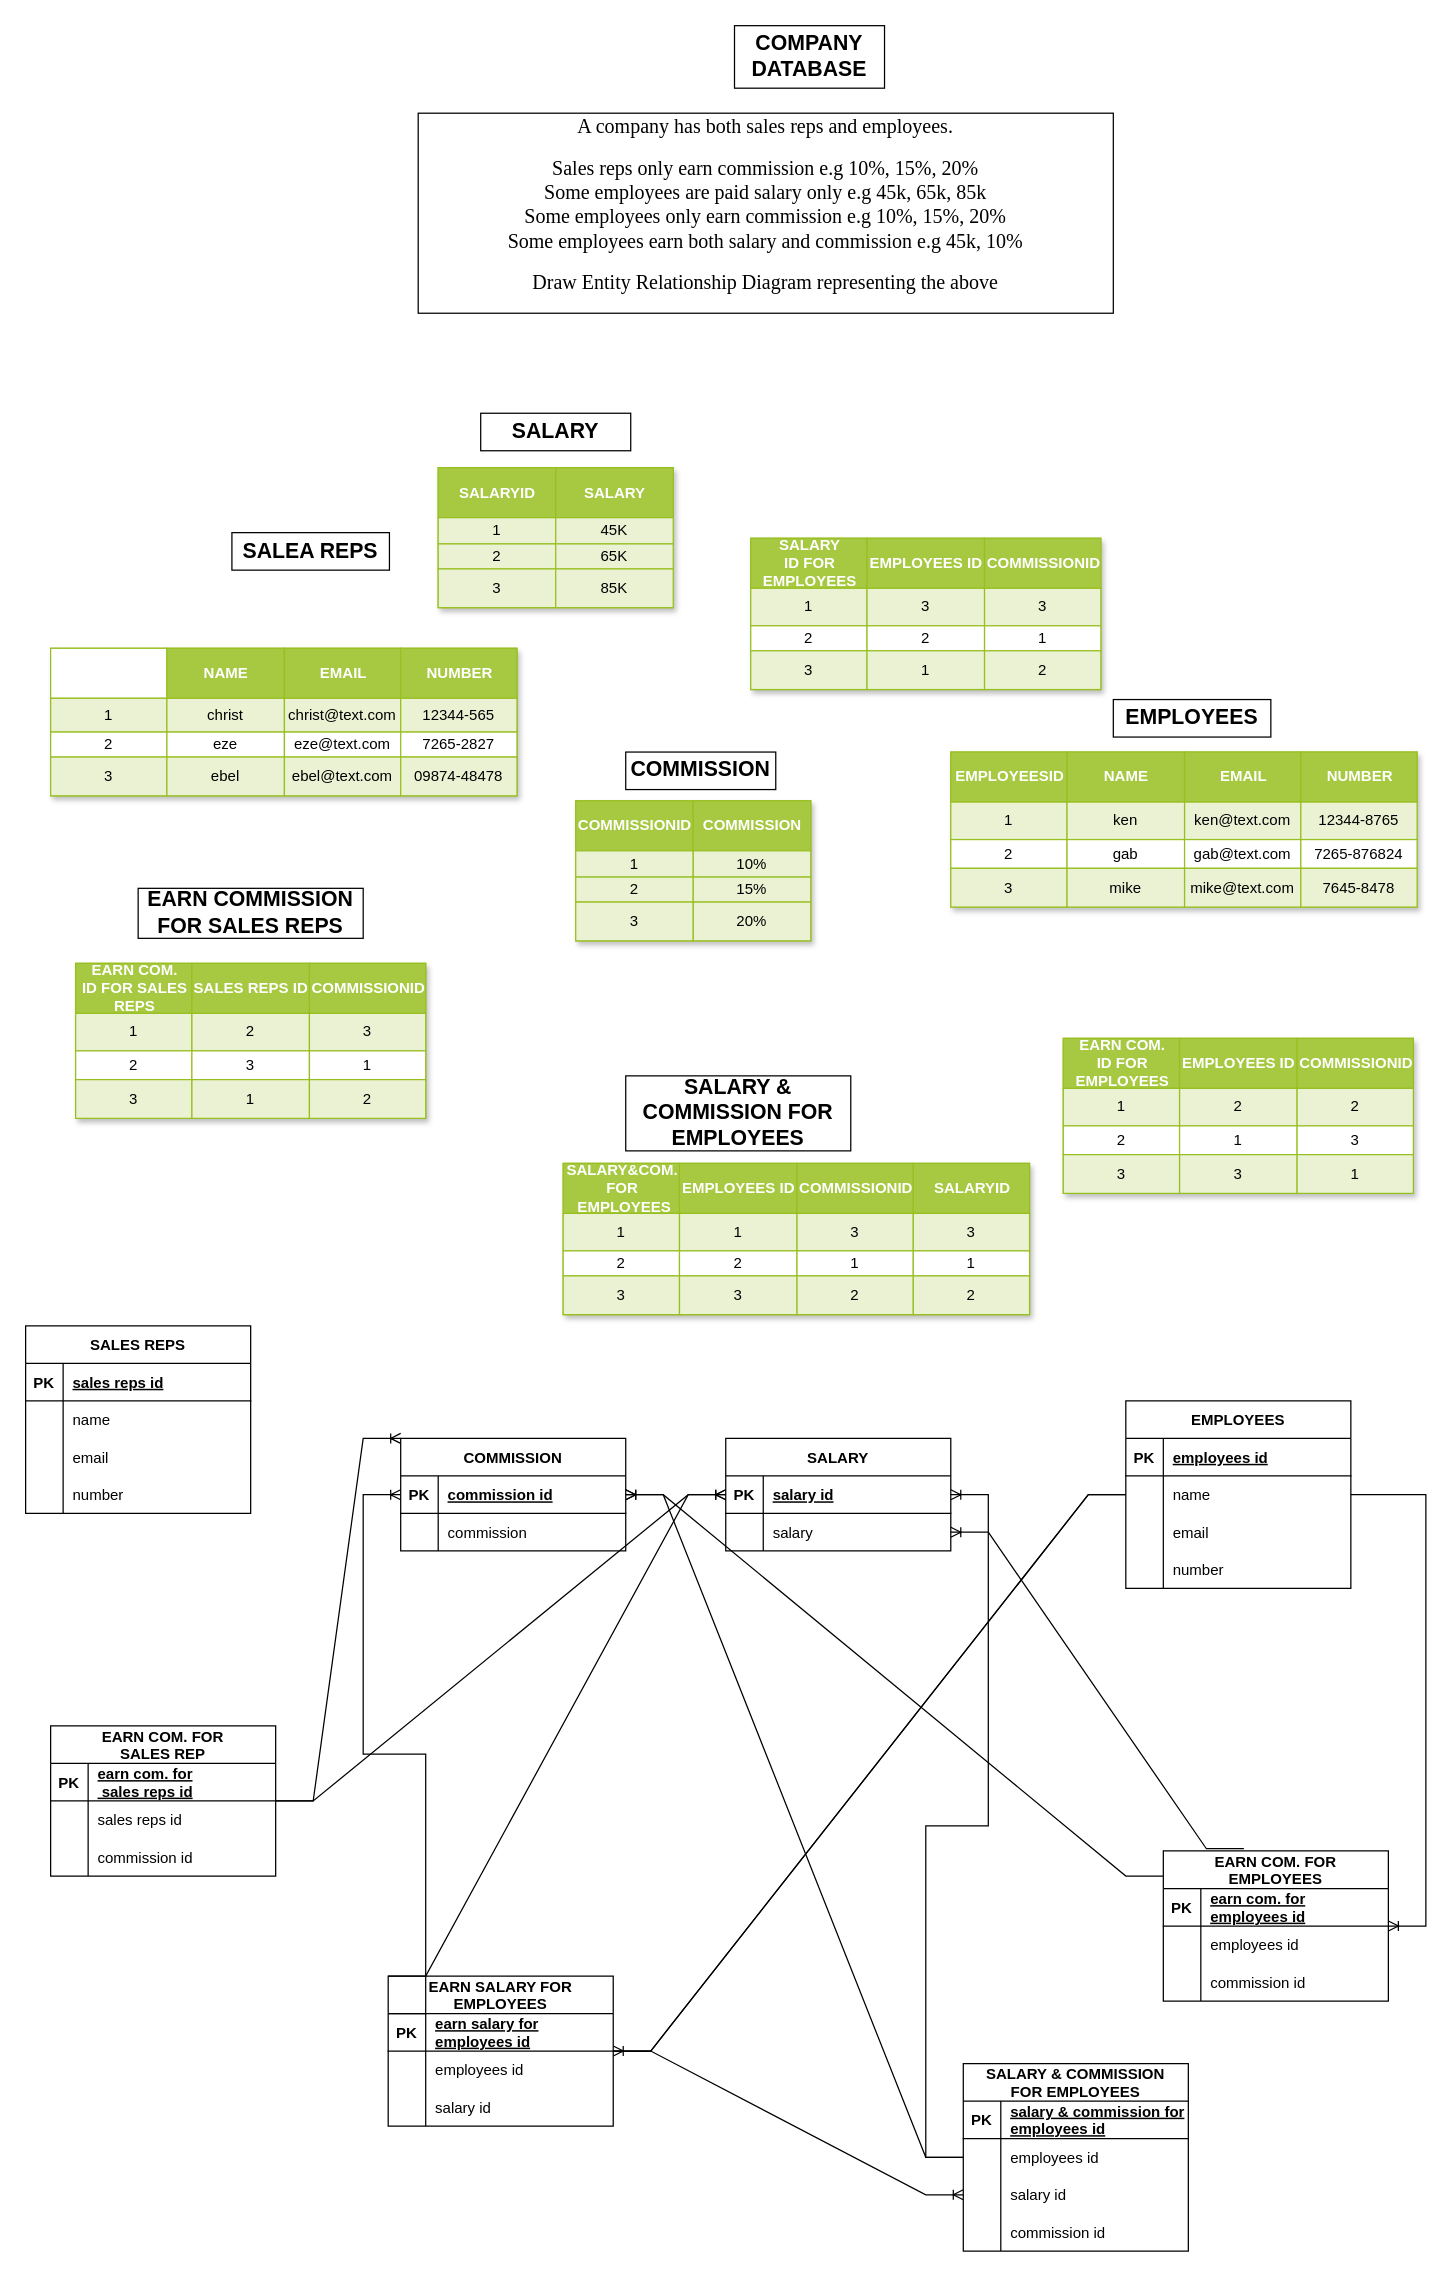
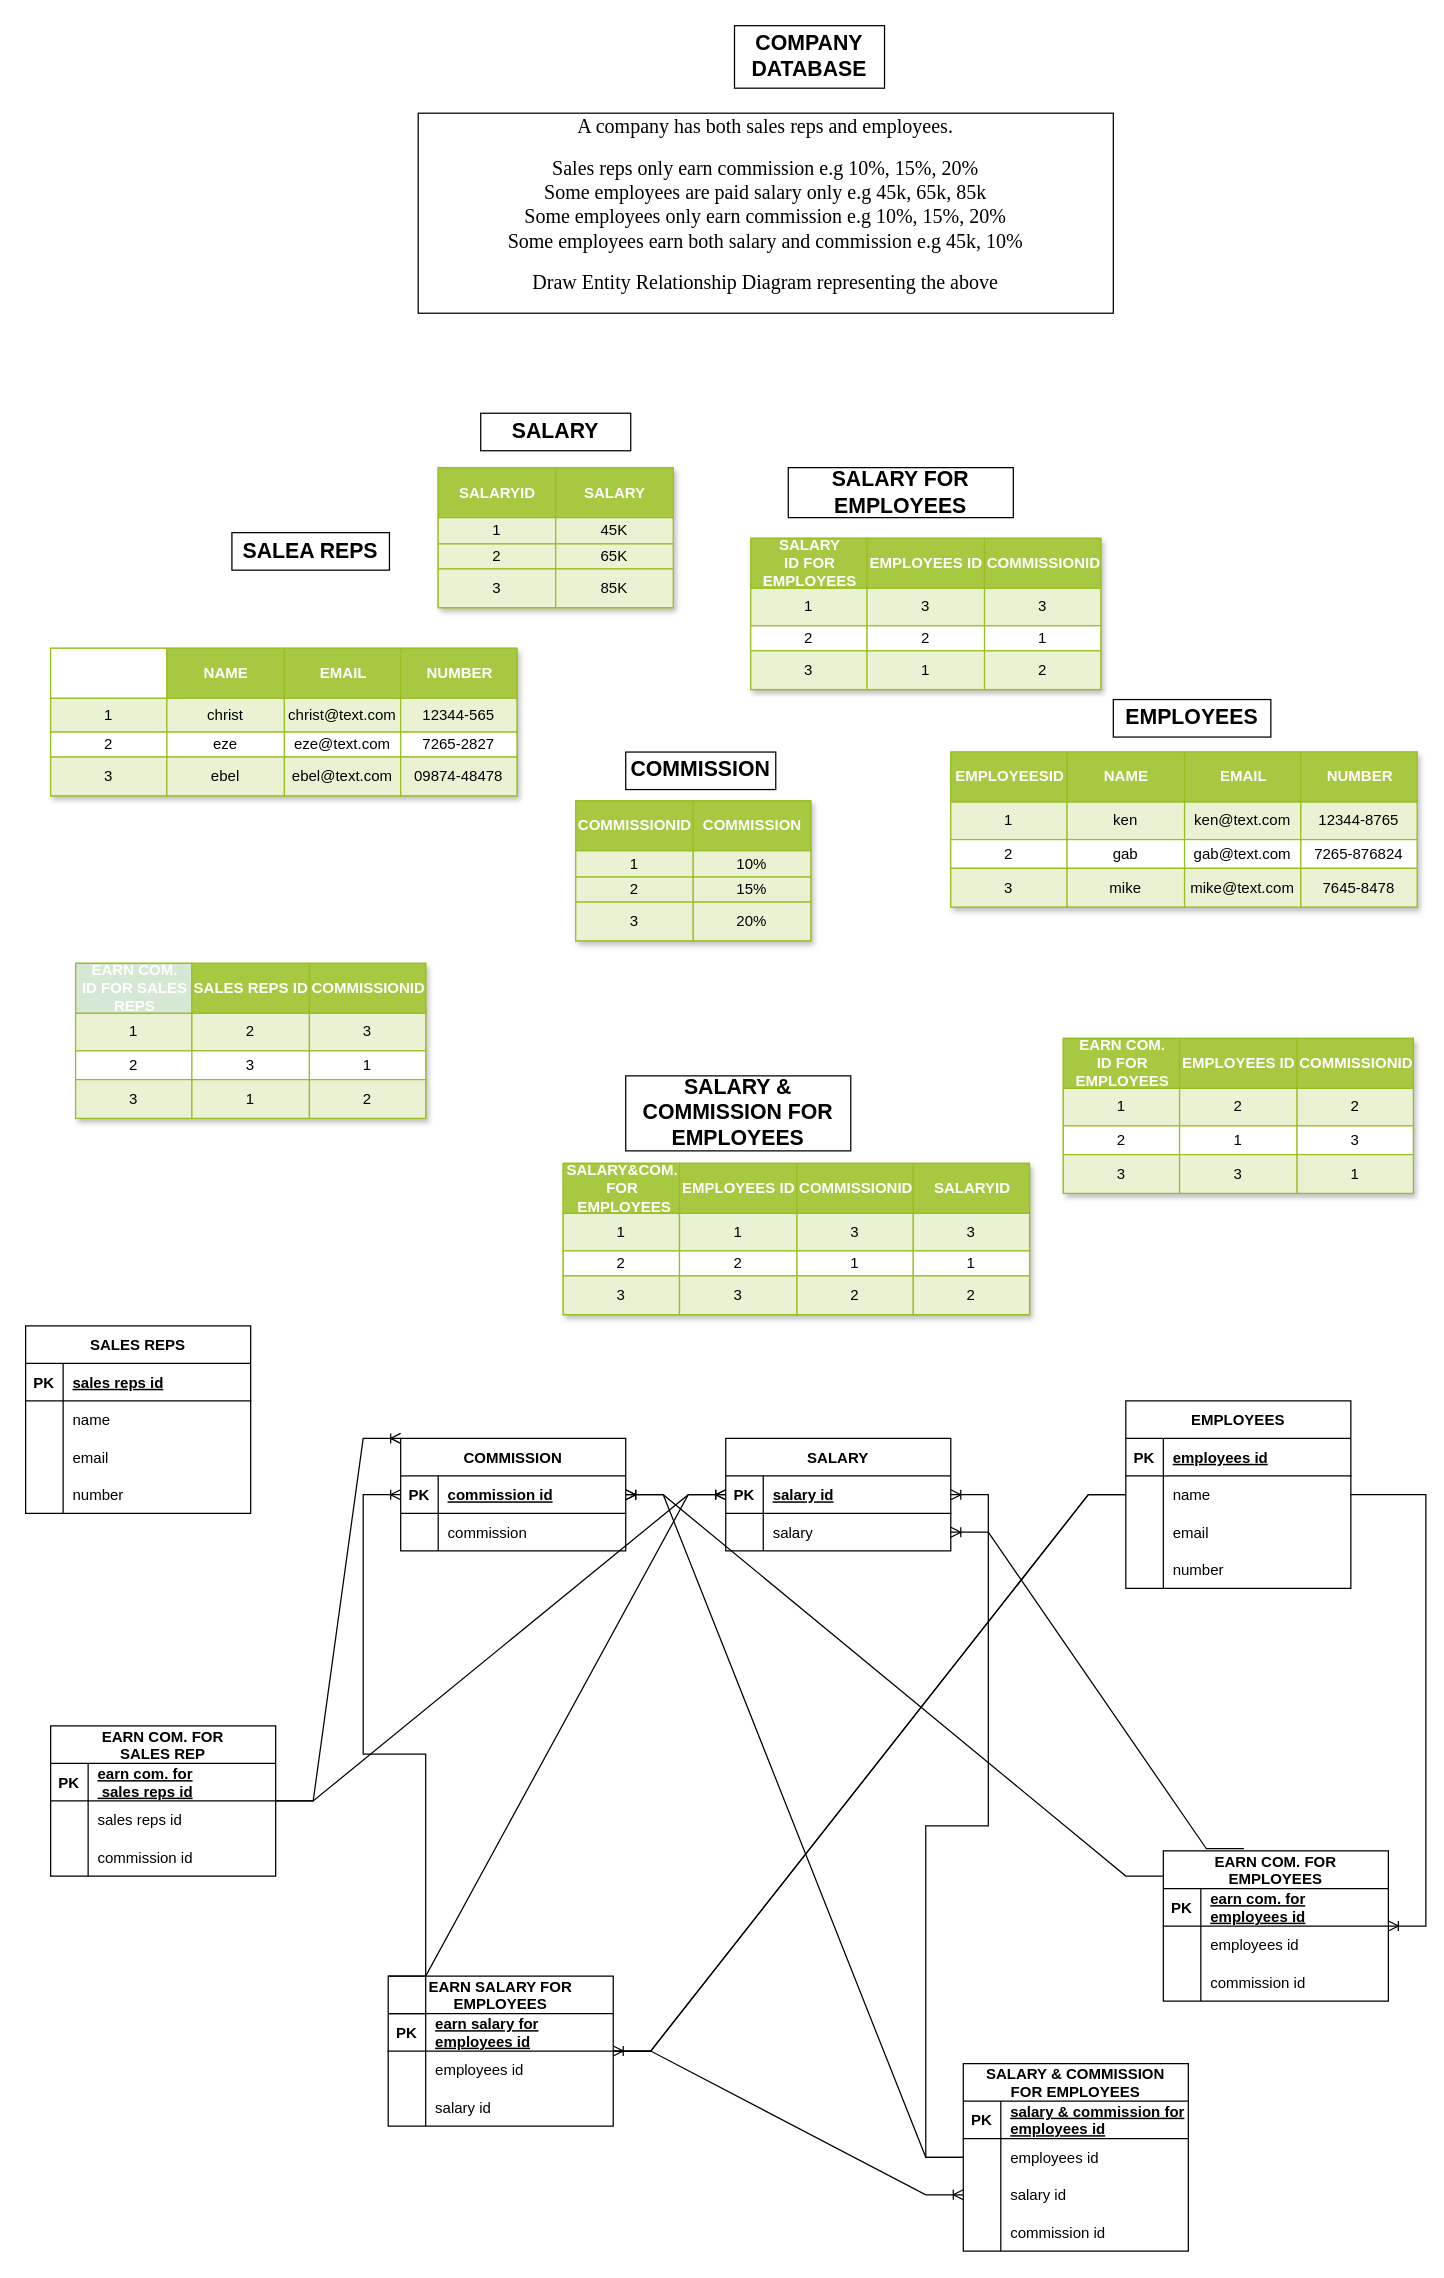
none -> (901, 493)
(251, 913) -> none
(134, 988) -> (134, 988)
